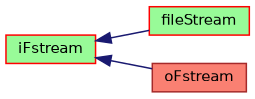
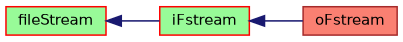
(130, 34) -> (141, 21)
